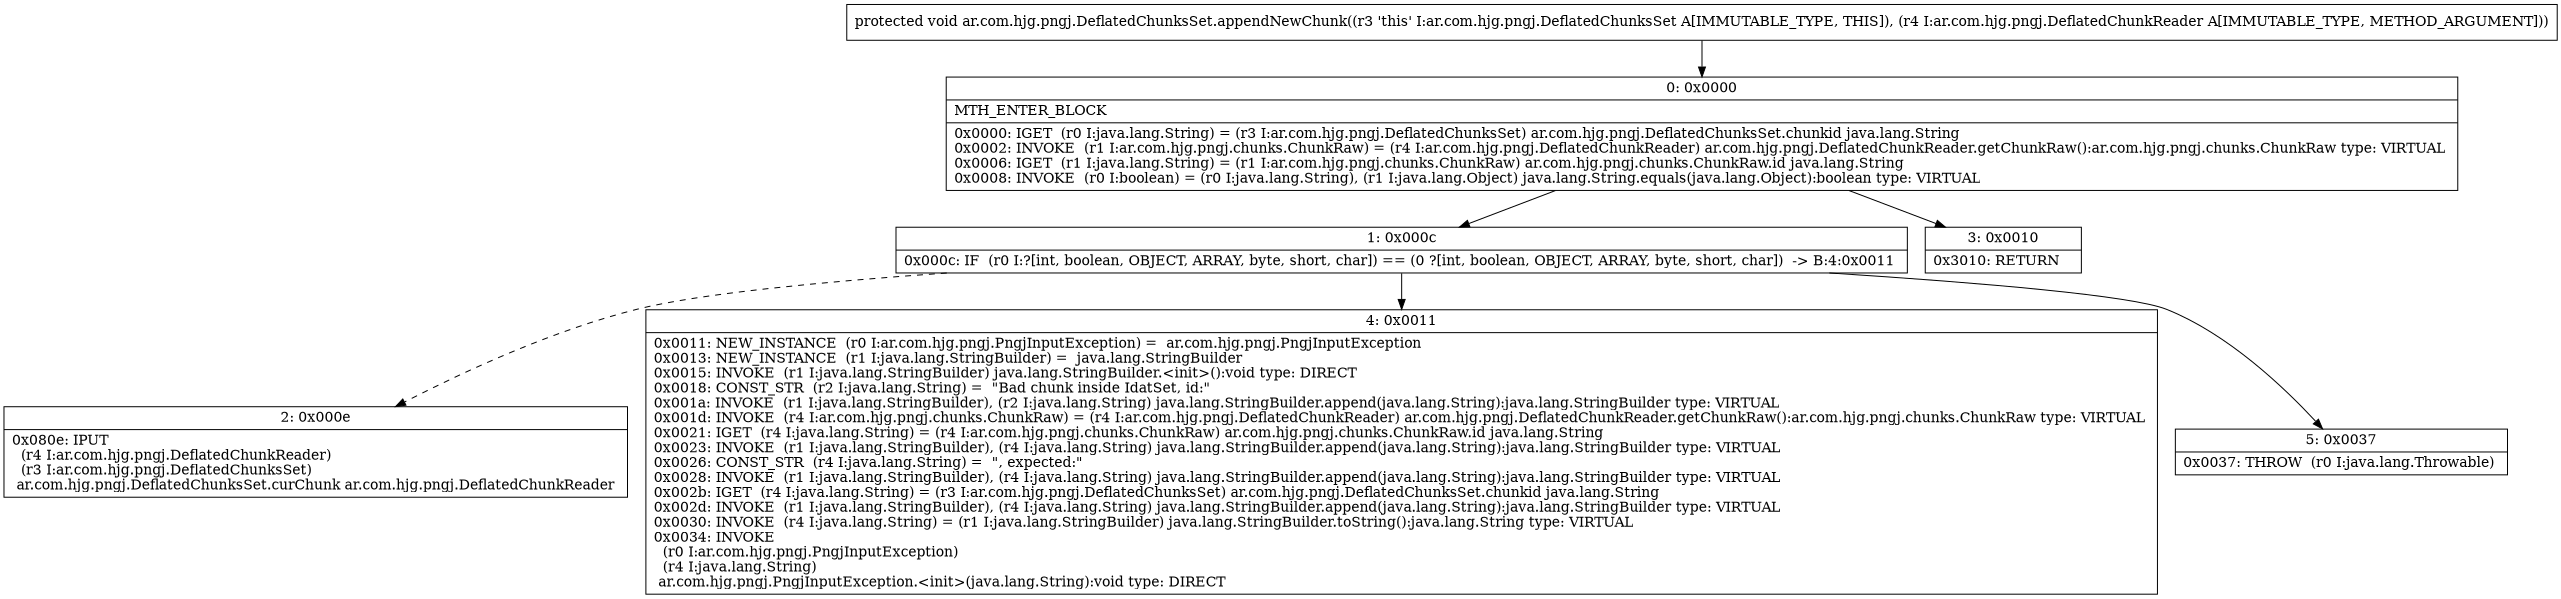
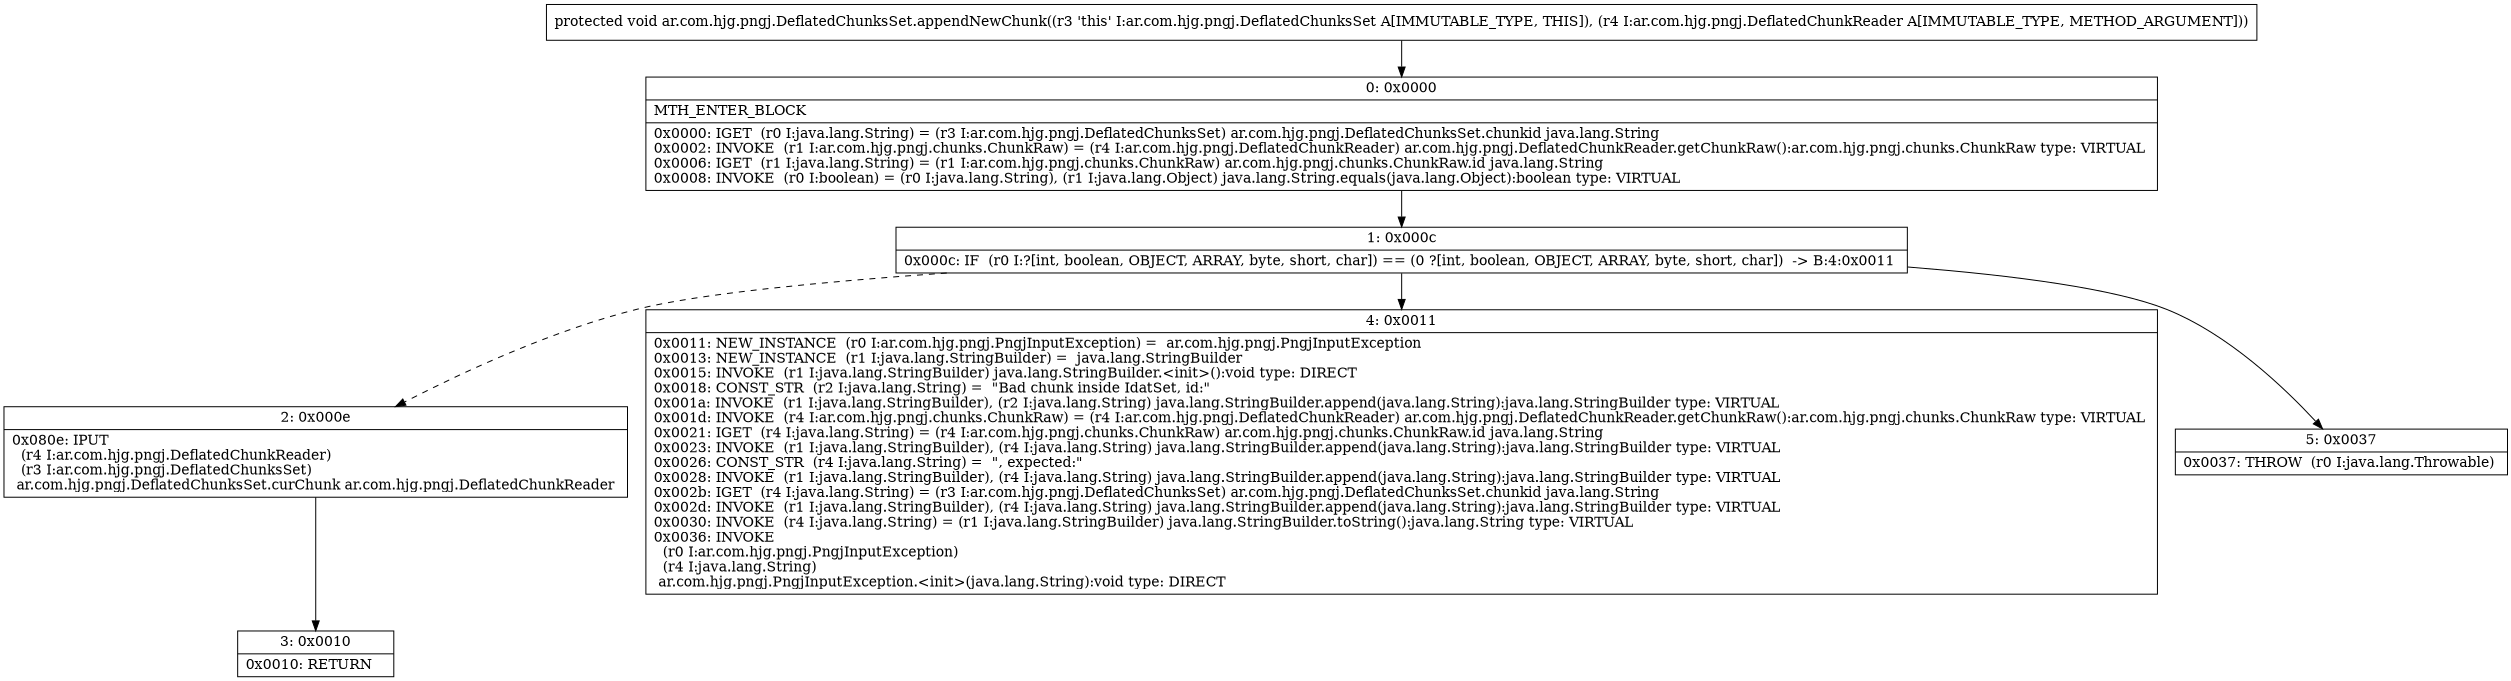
(1893, 207) -> (316, 559)
(2003, 261) -> (316, 665)
(719, 537) -> (719, 537)
